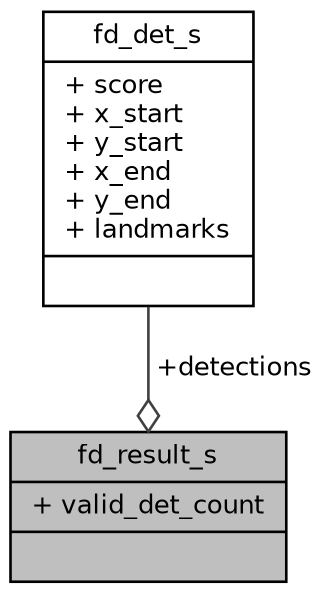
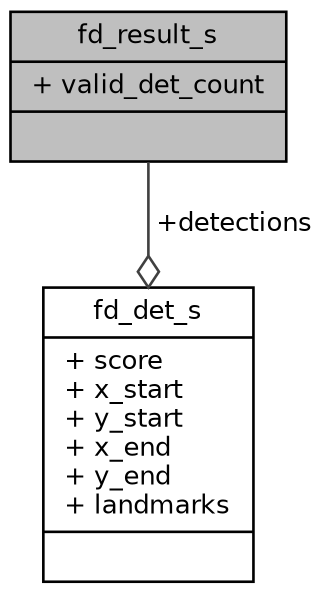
(148, 353) -> (148, 209)
